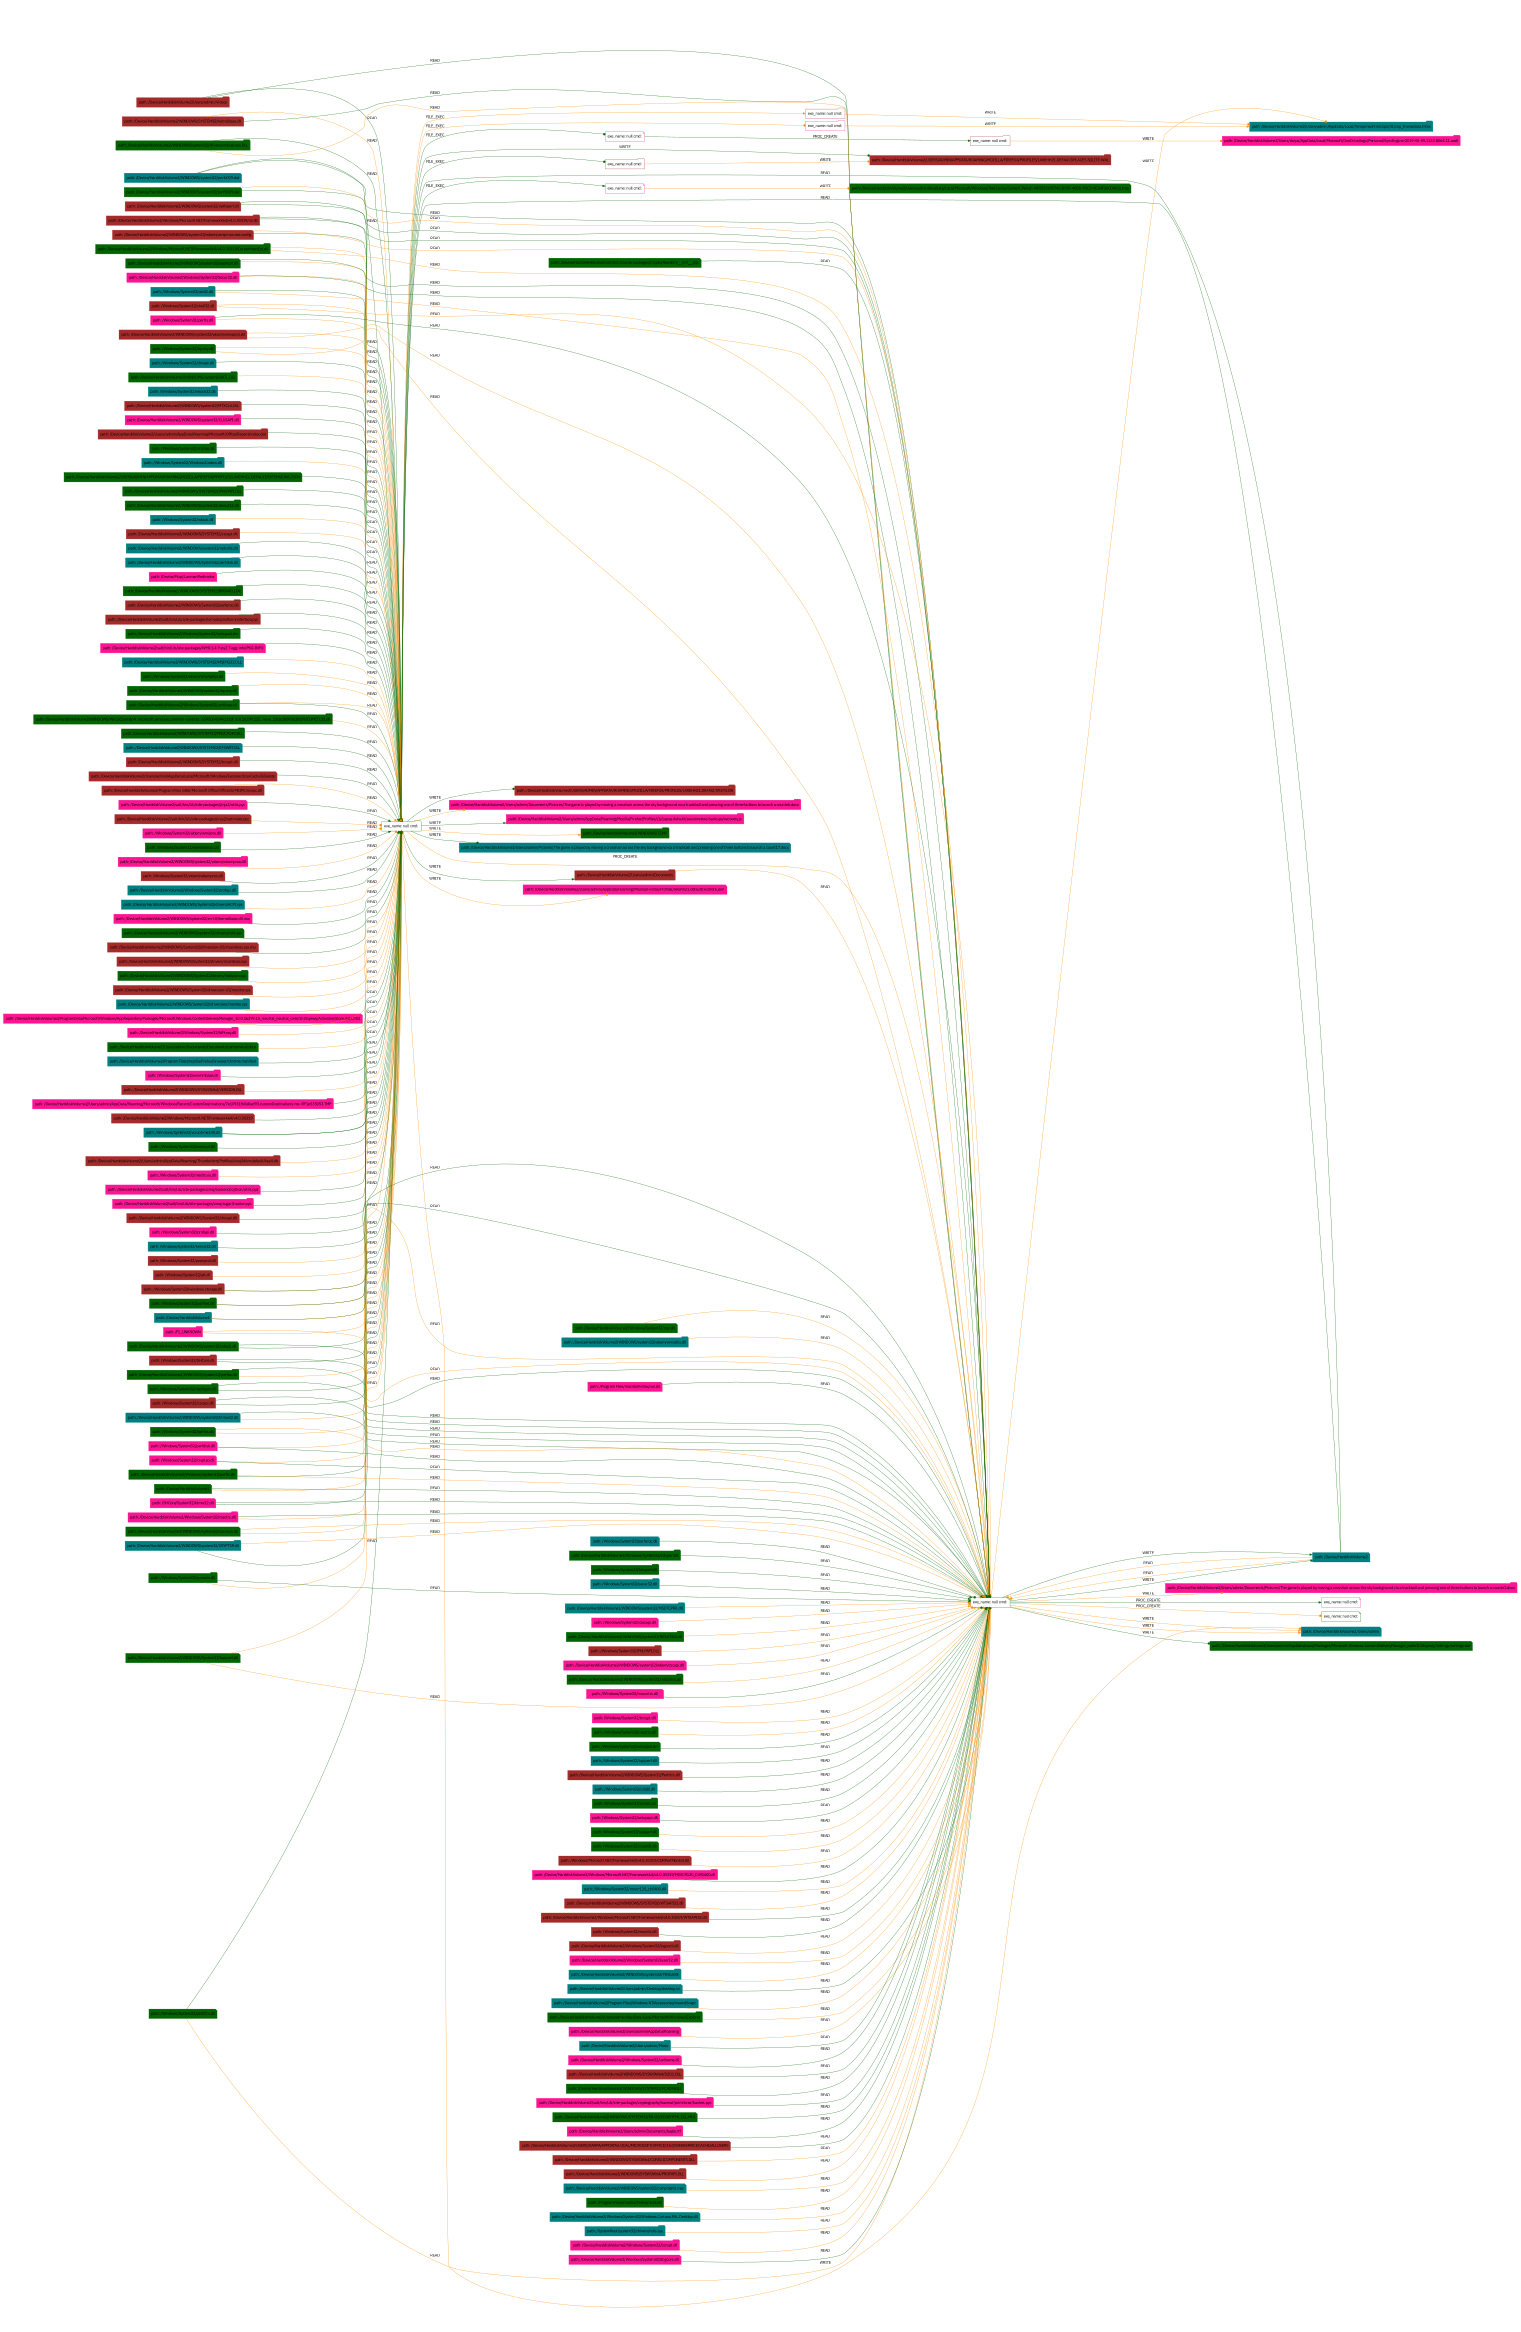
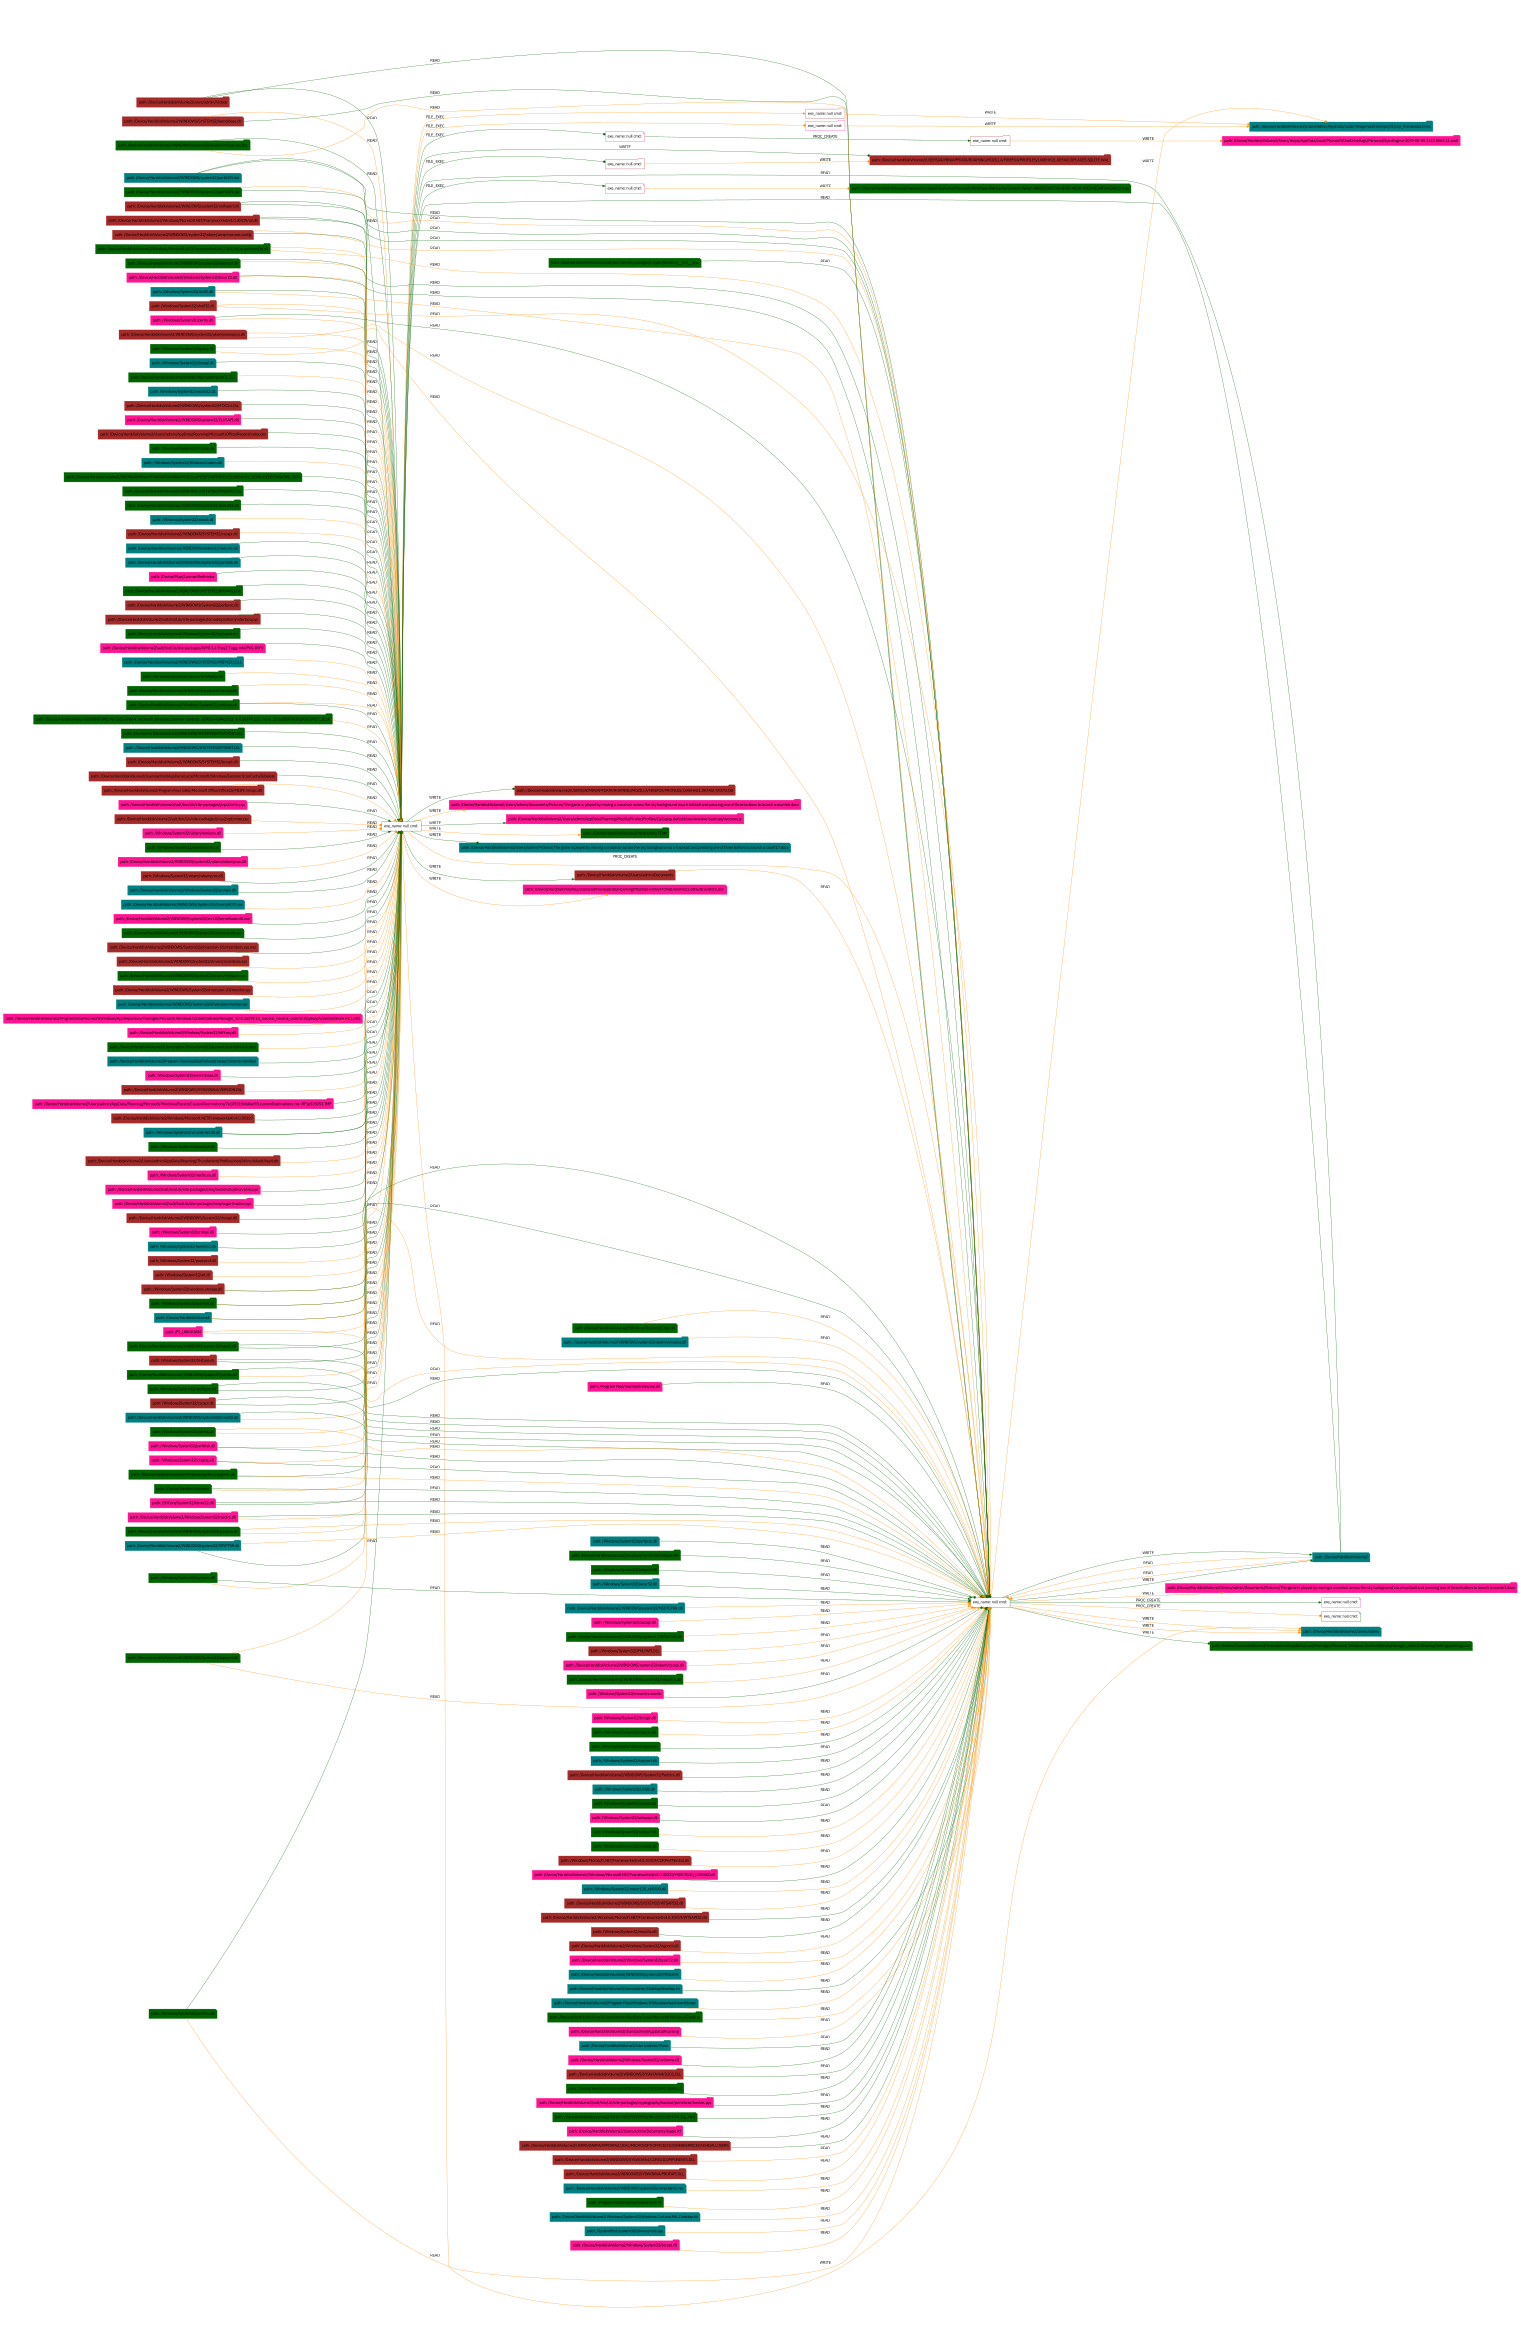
(625, 1694) -> (625, 1694)
(625, 2260) -> none
